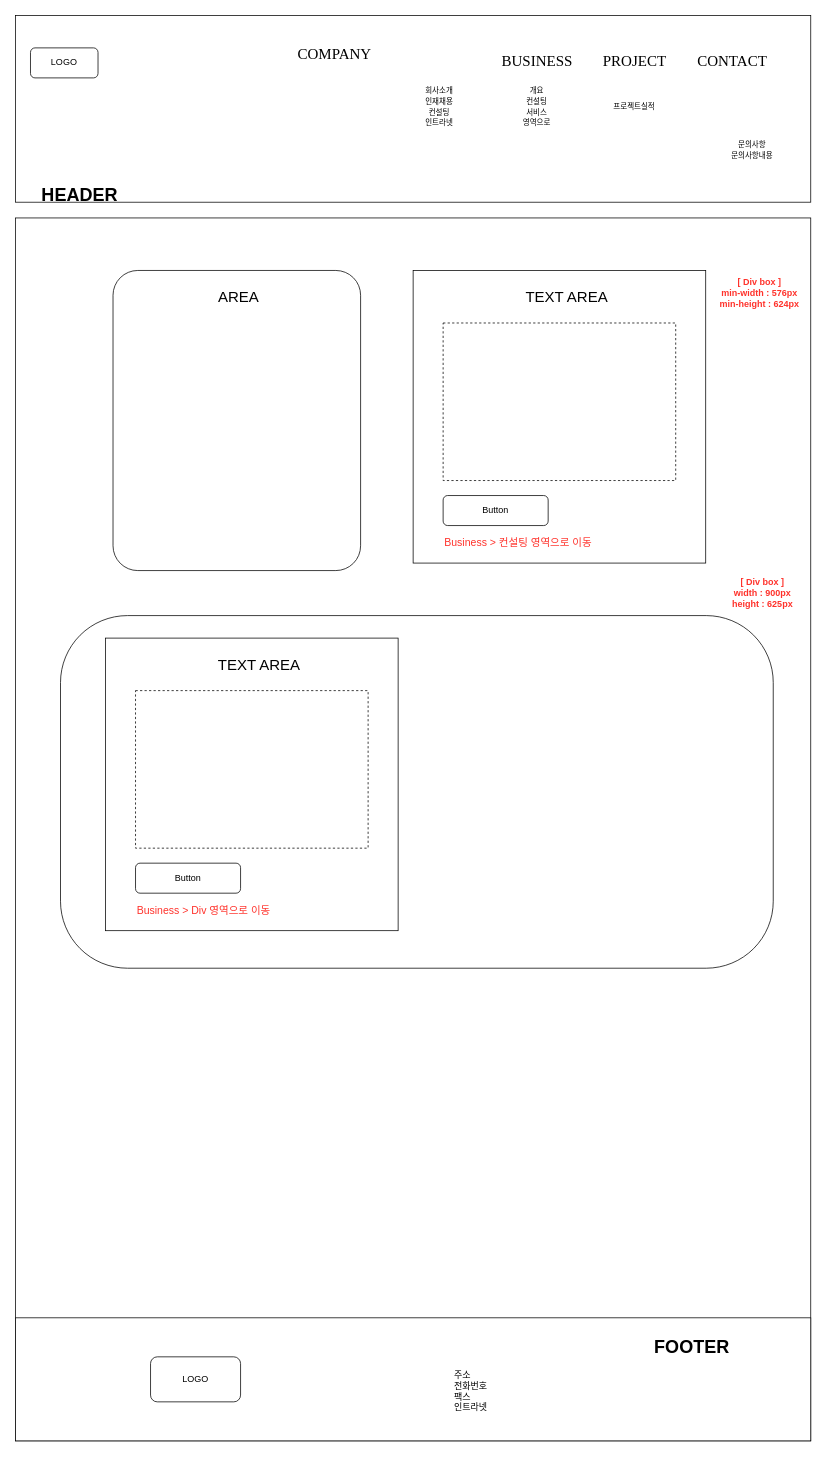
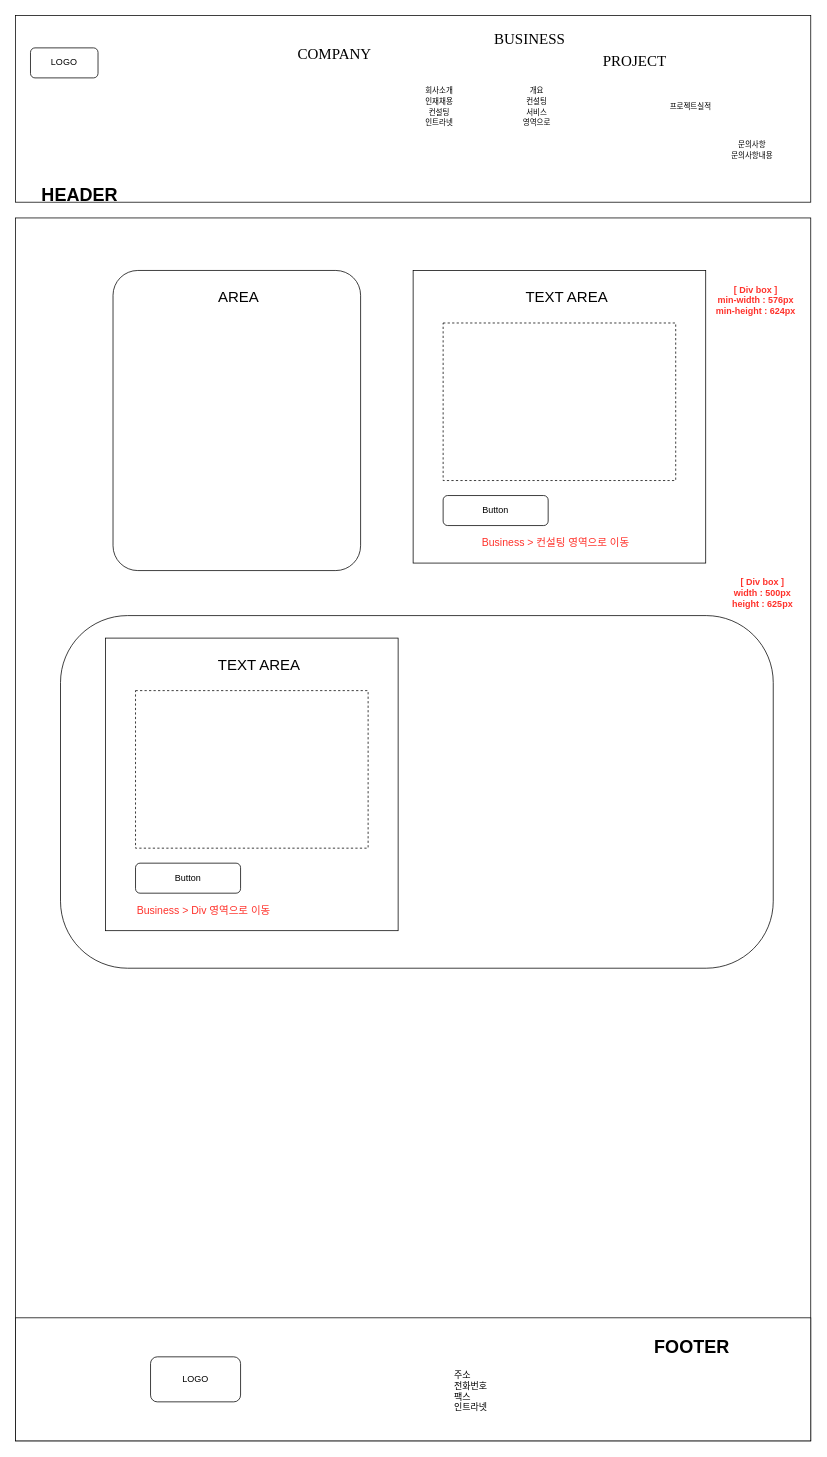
(537, 62) -> (529, 39)
(732, 62) -> none
(634, 106) -> (690, 106)
(759, 293) -> (756, 300)
(548, 543) -> (585, 543)
(762, 593) -> (762, 593)
